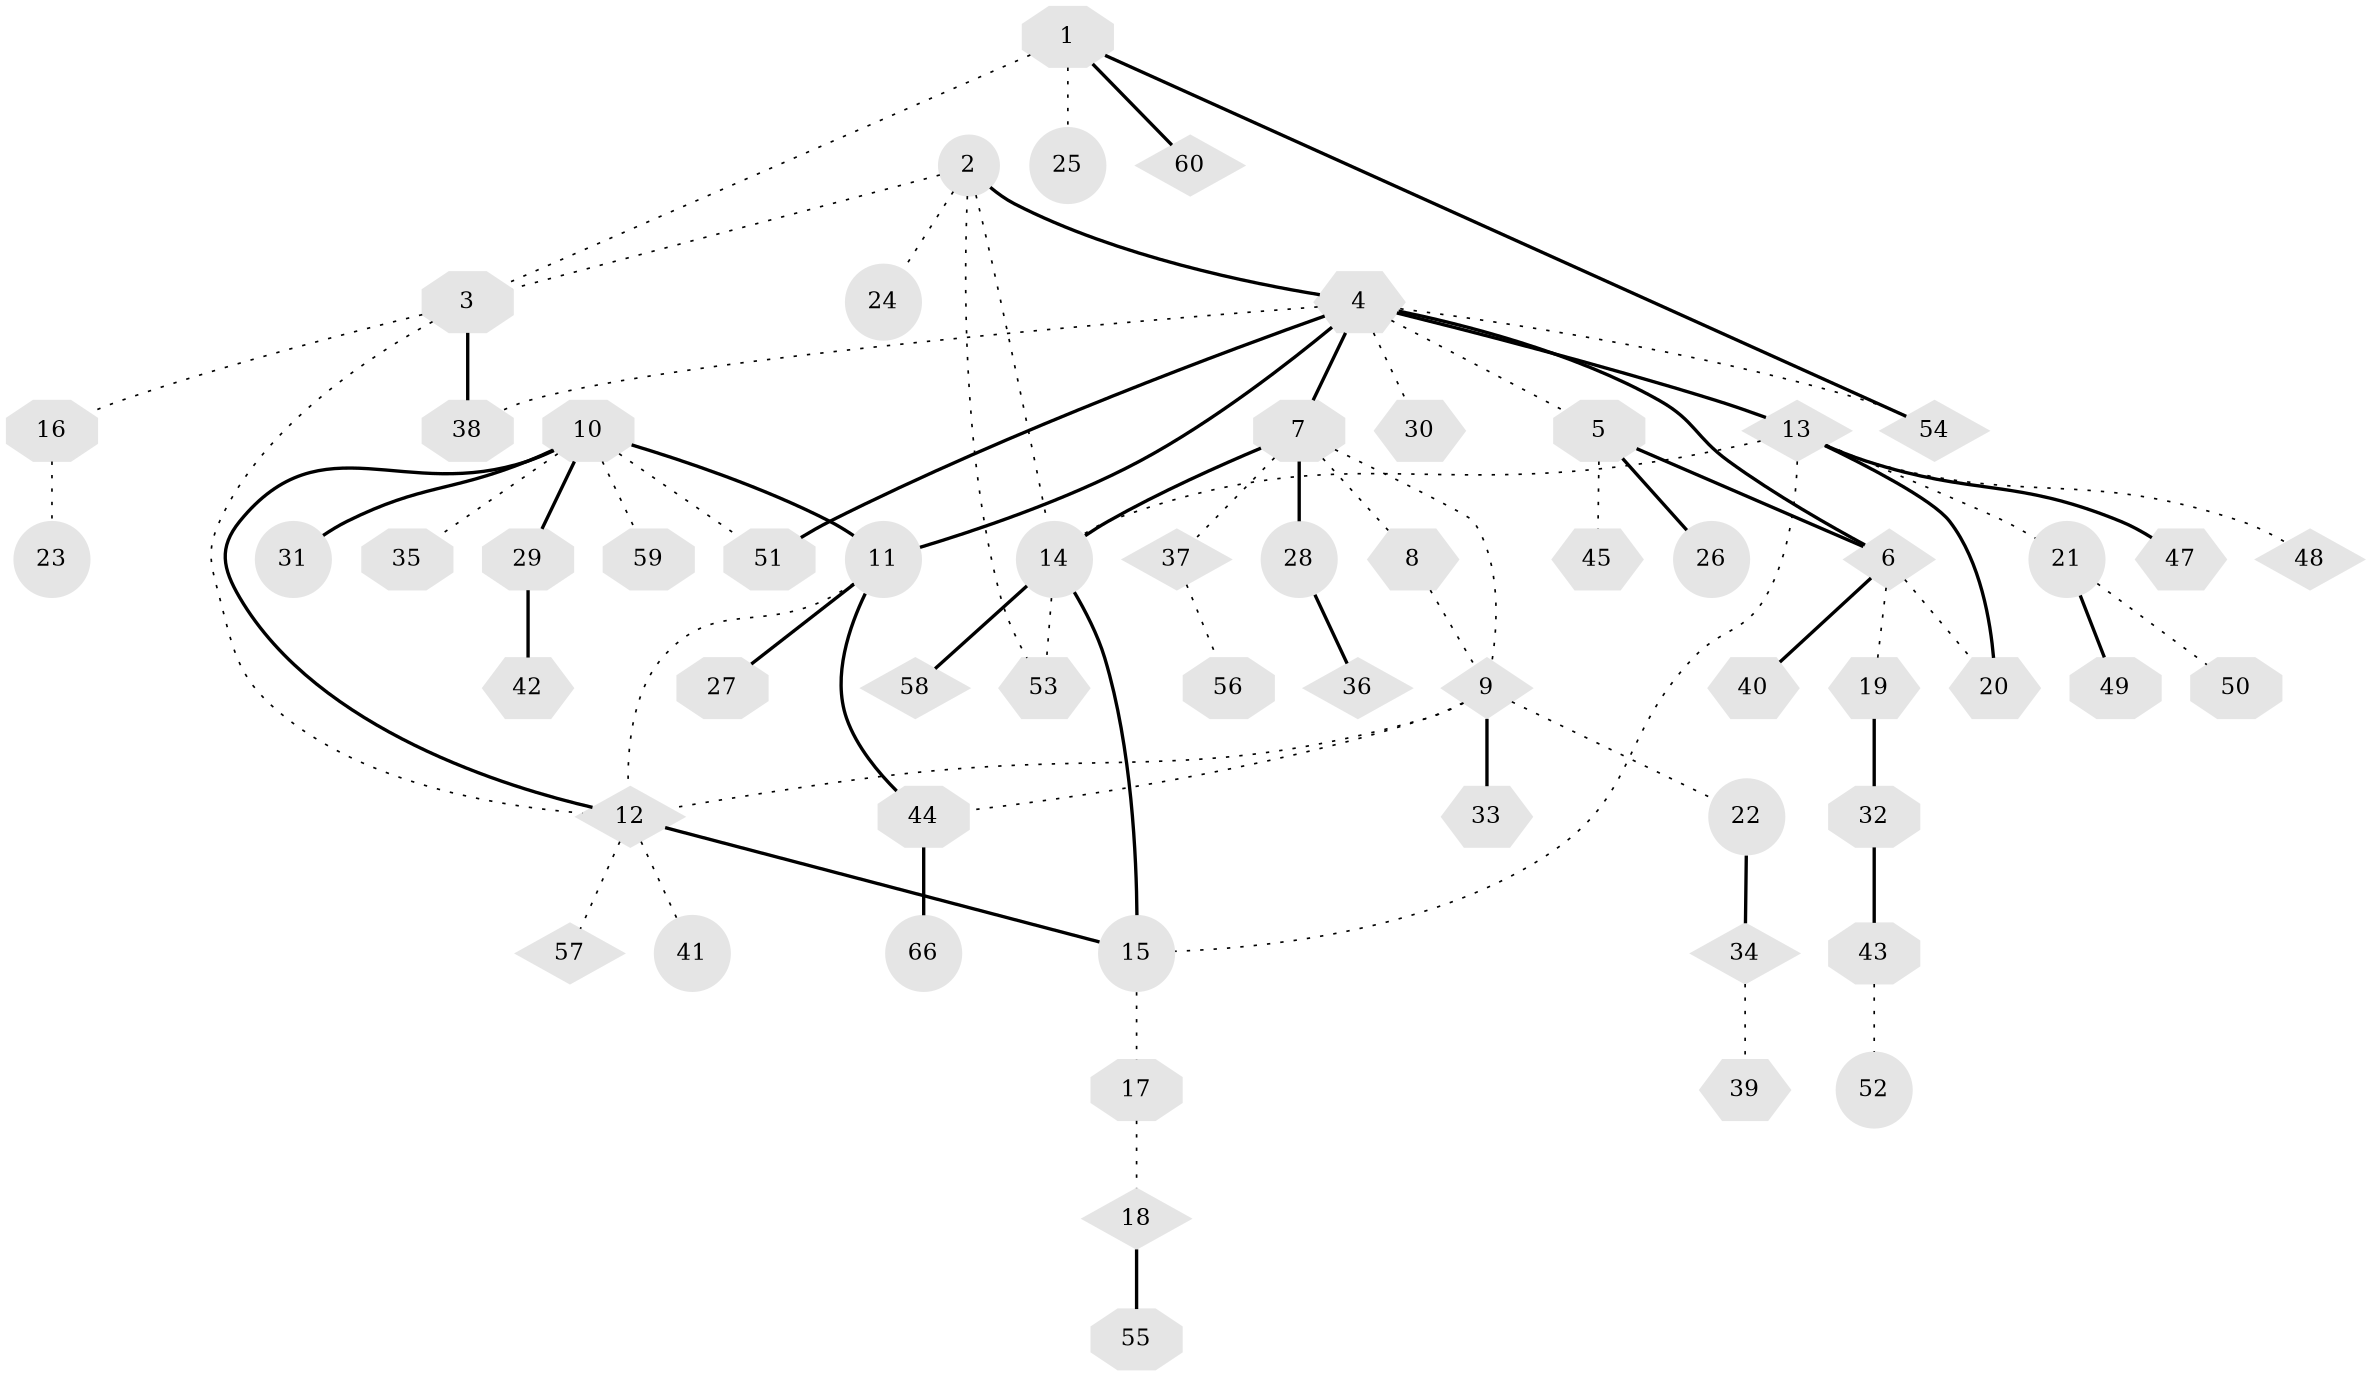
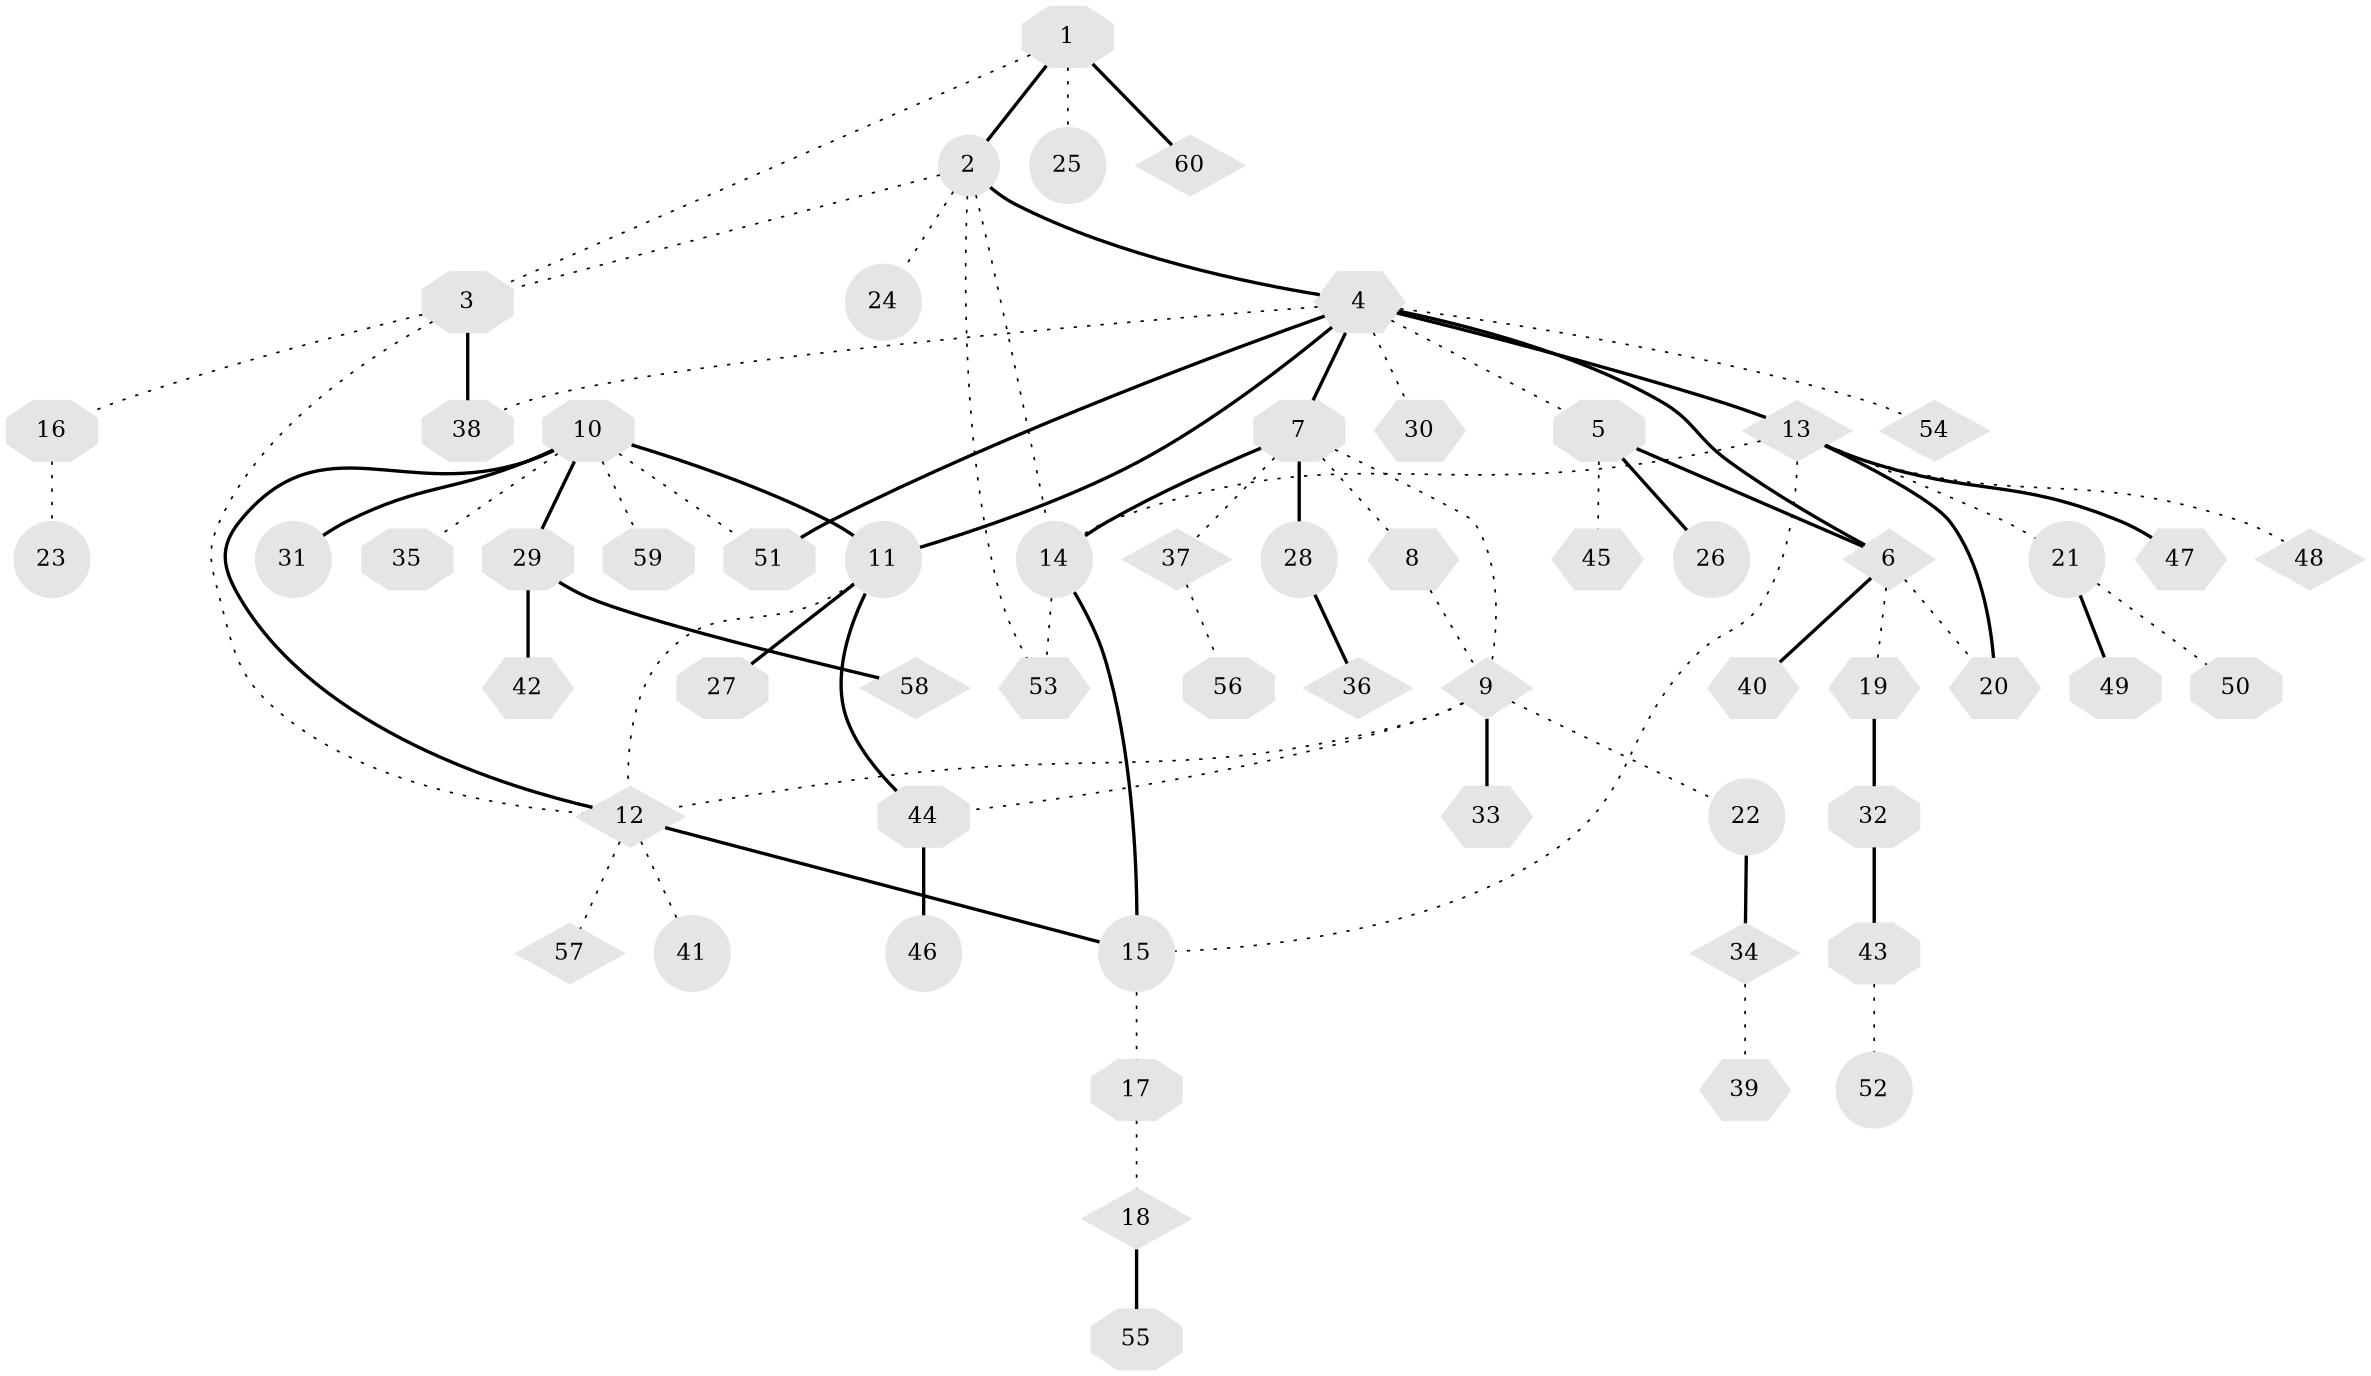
(1506, 236) -> (1017, 103)
(981, 627) -> (717, 637)
(924, 953) -> (924, 953)
